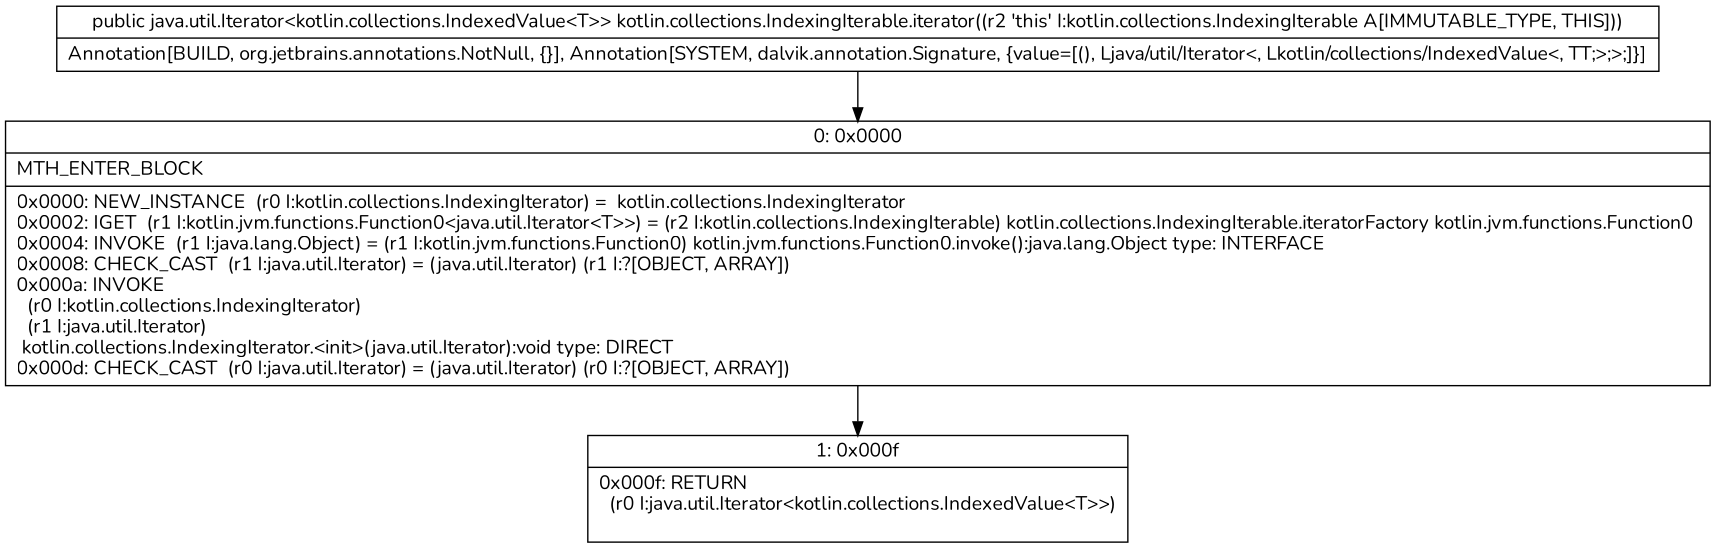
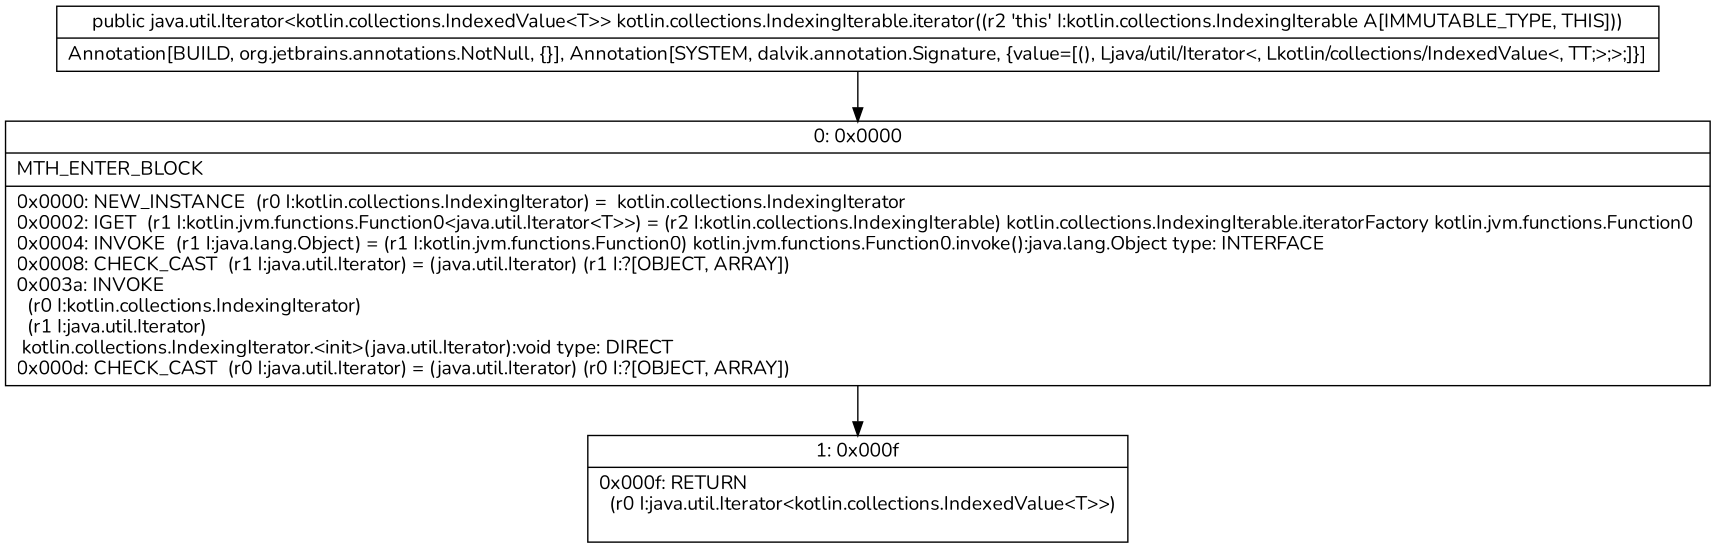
(96, 285) -> (96, 285)
